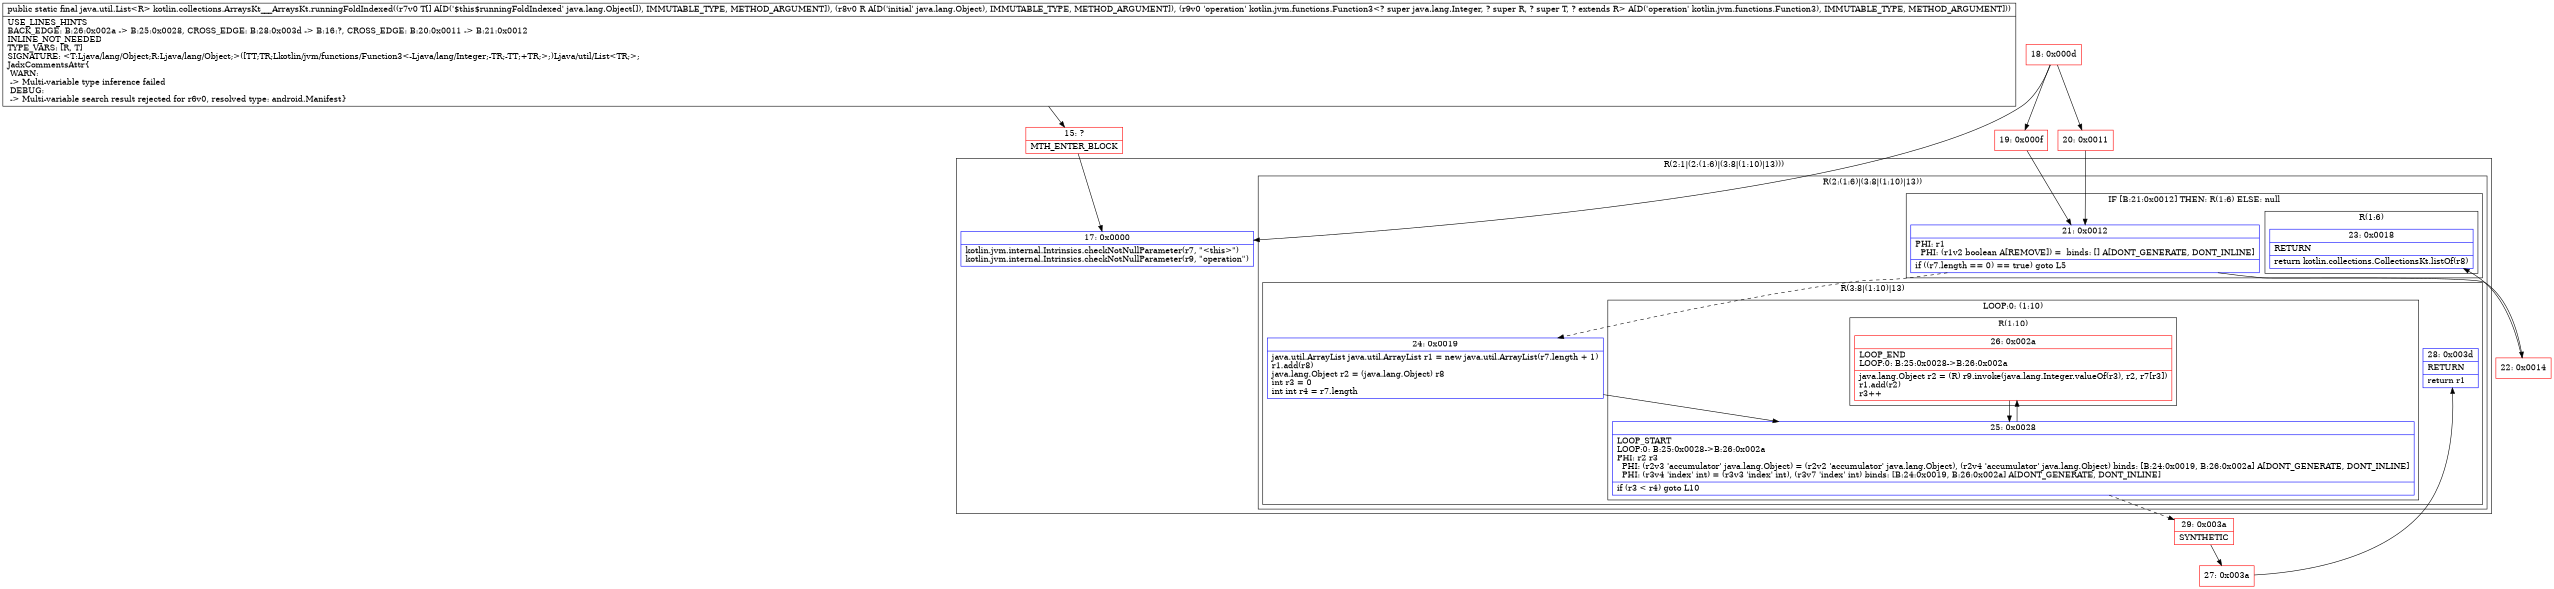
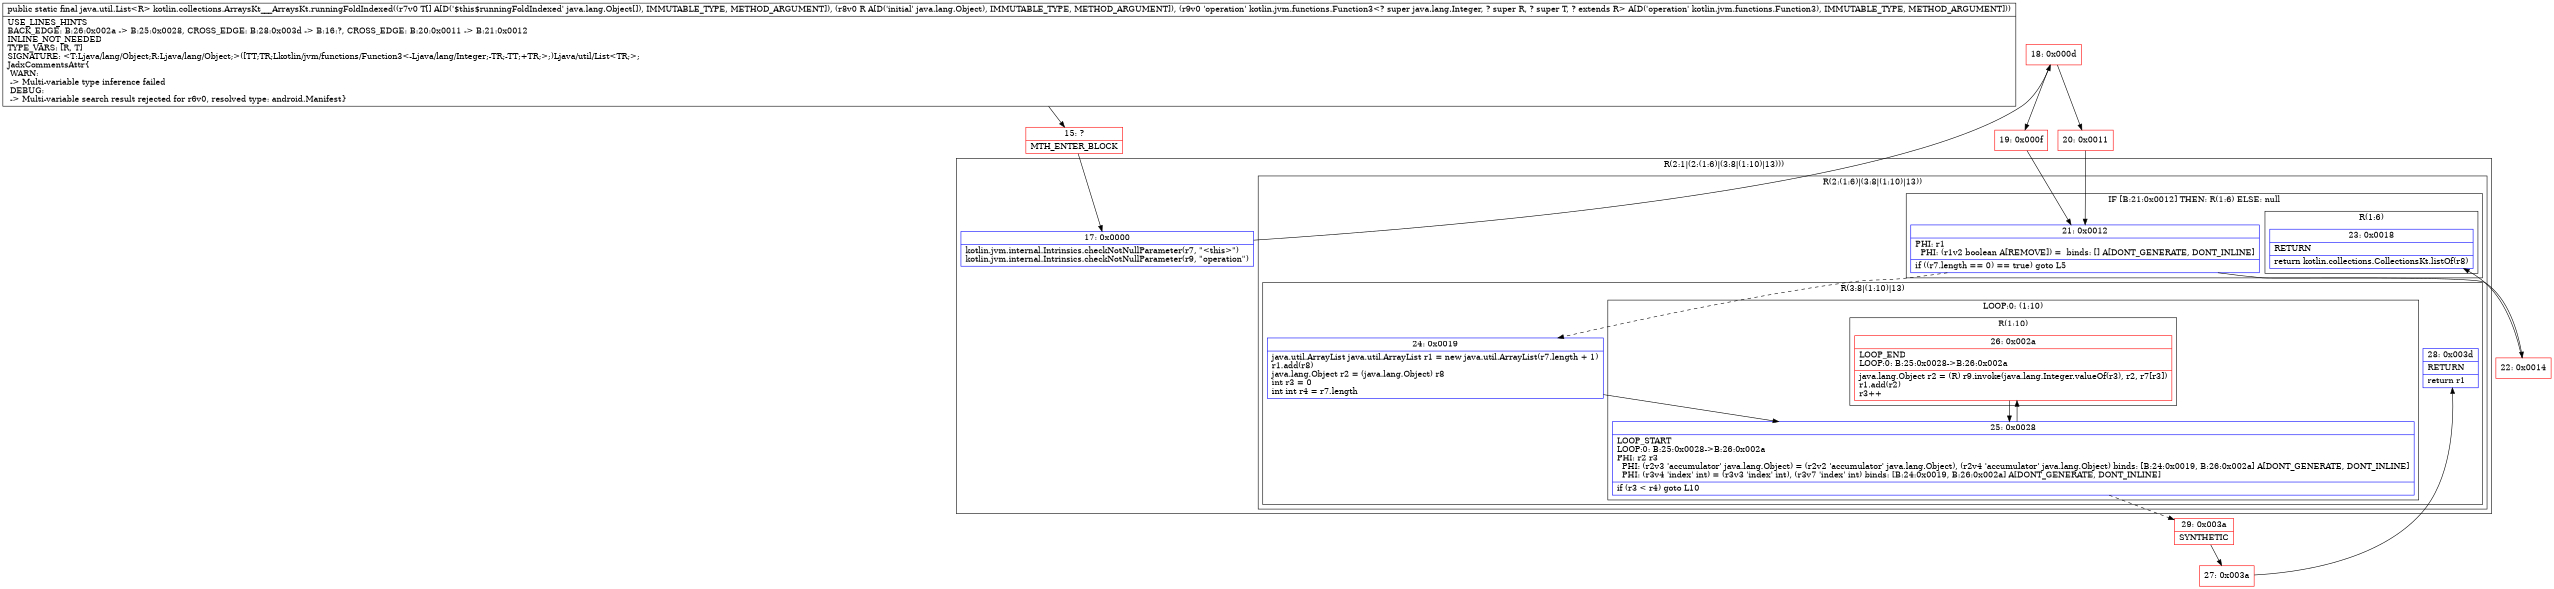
(1672, 199) -> (1666, 199)
